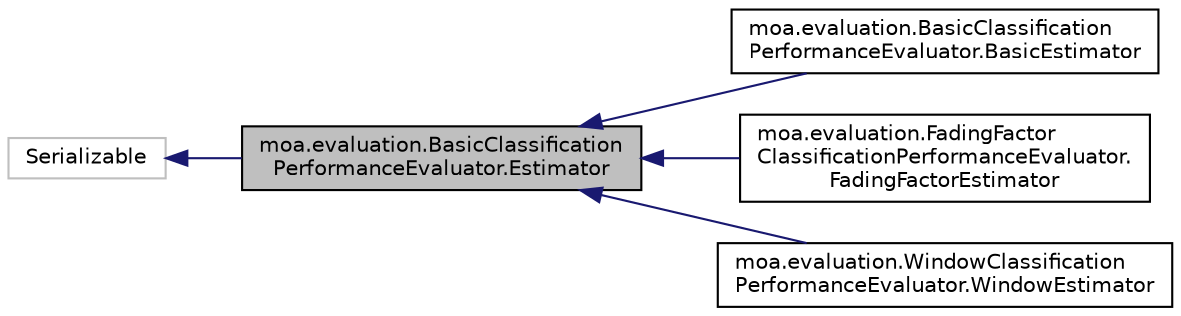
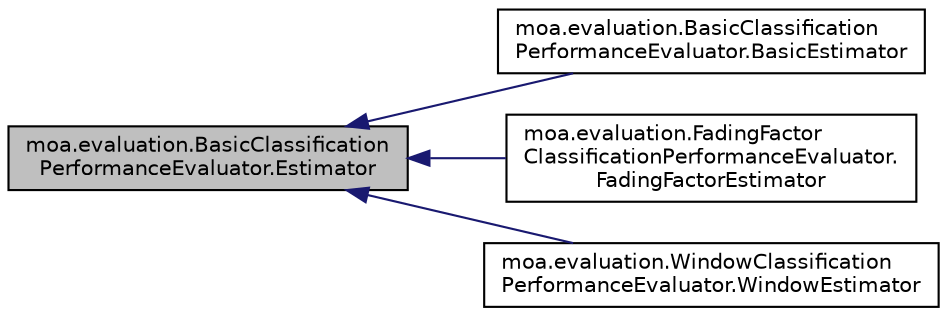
(87, 158) -> none
